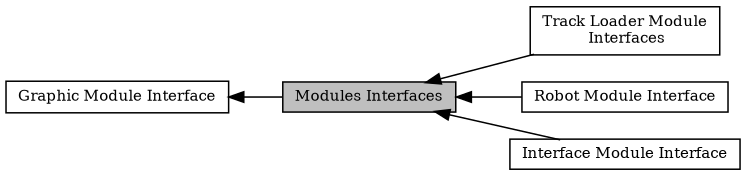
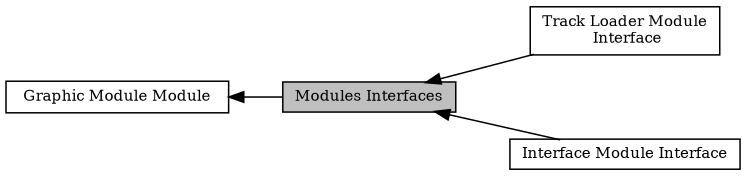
(625, 31) -> (625, 31)
(117, 97) -> (117, 97)
(625, 97) -> none
